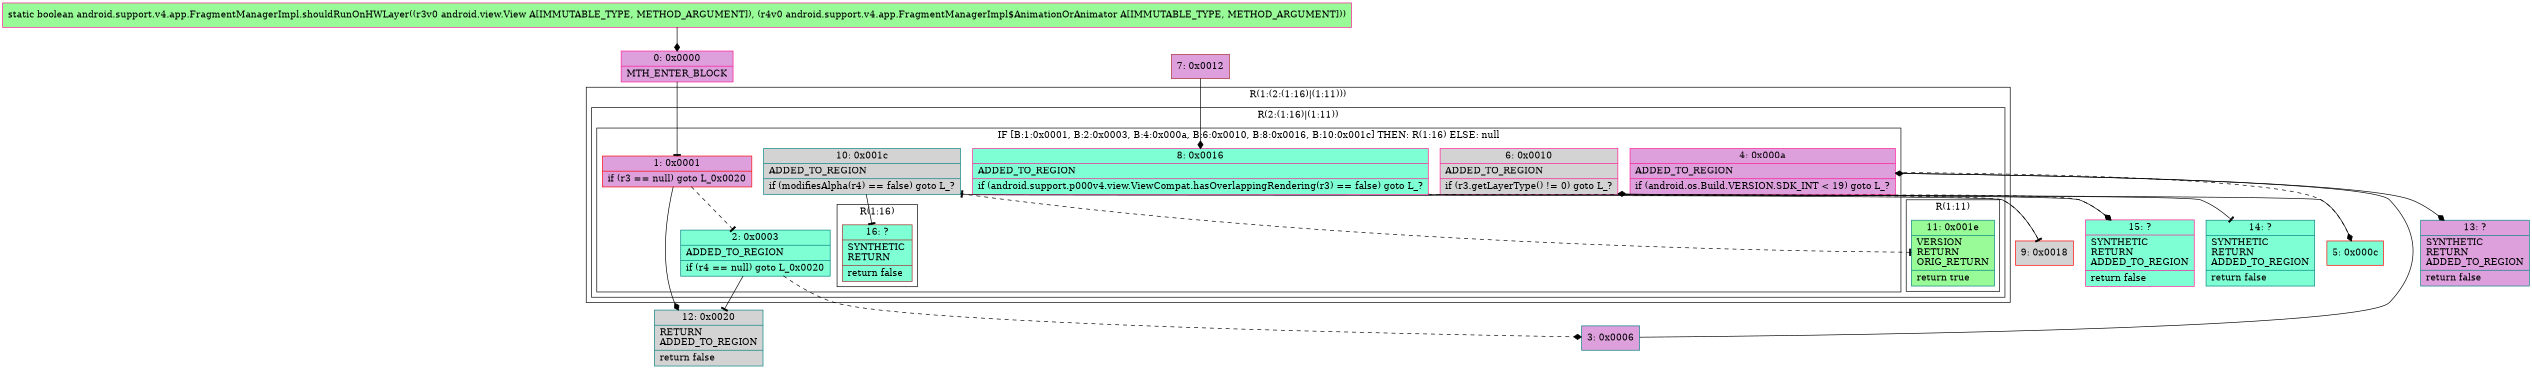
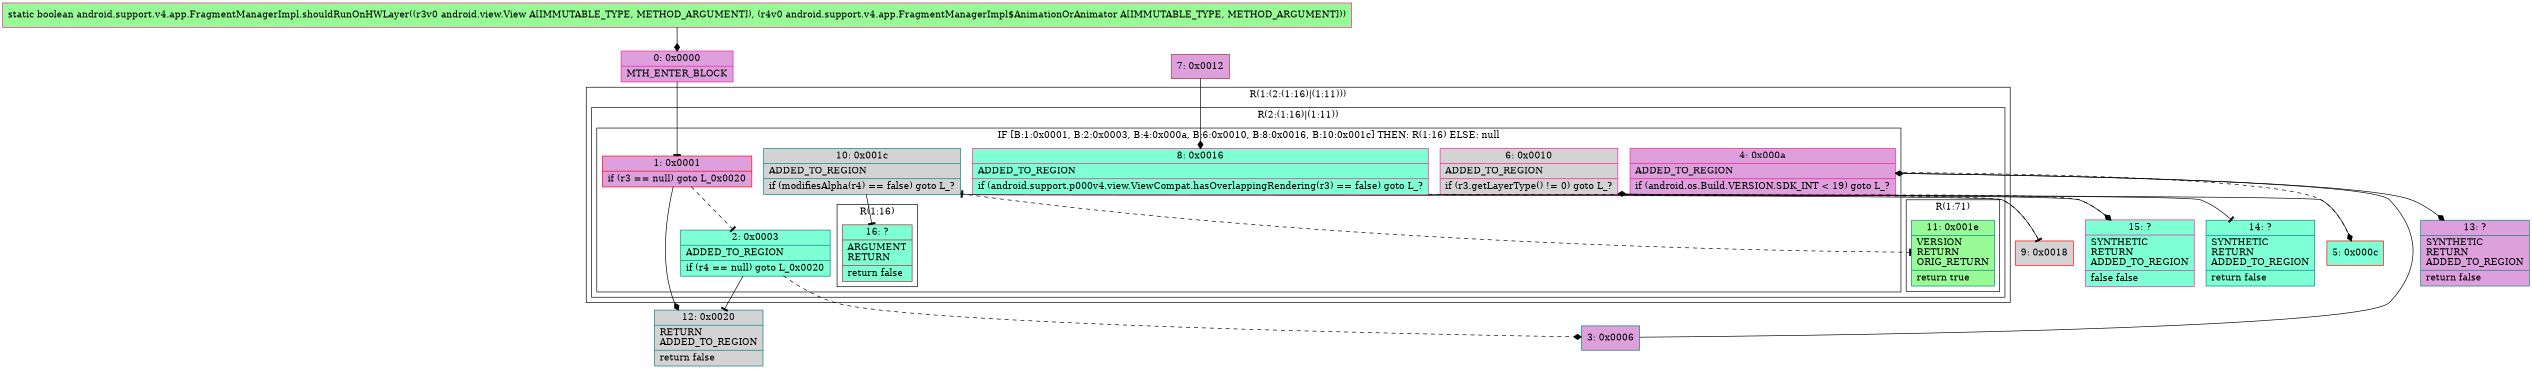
(1953, 207) -> (1953, 207)
(877, 248) -> (877, 248)
(2119, 278) -> (2115, 278)
